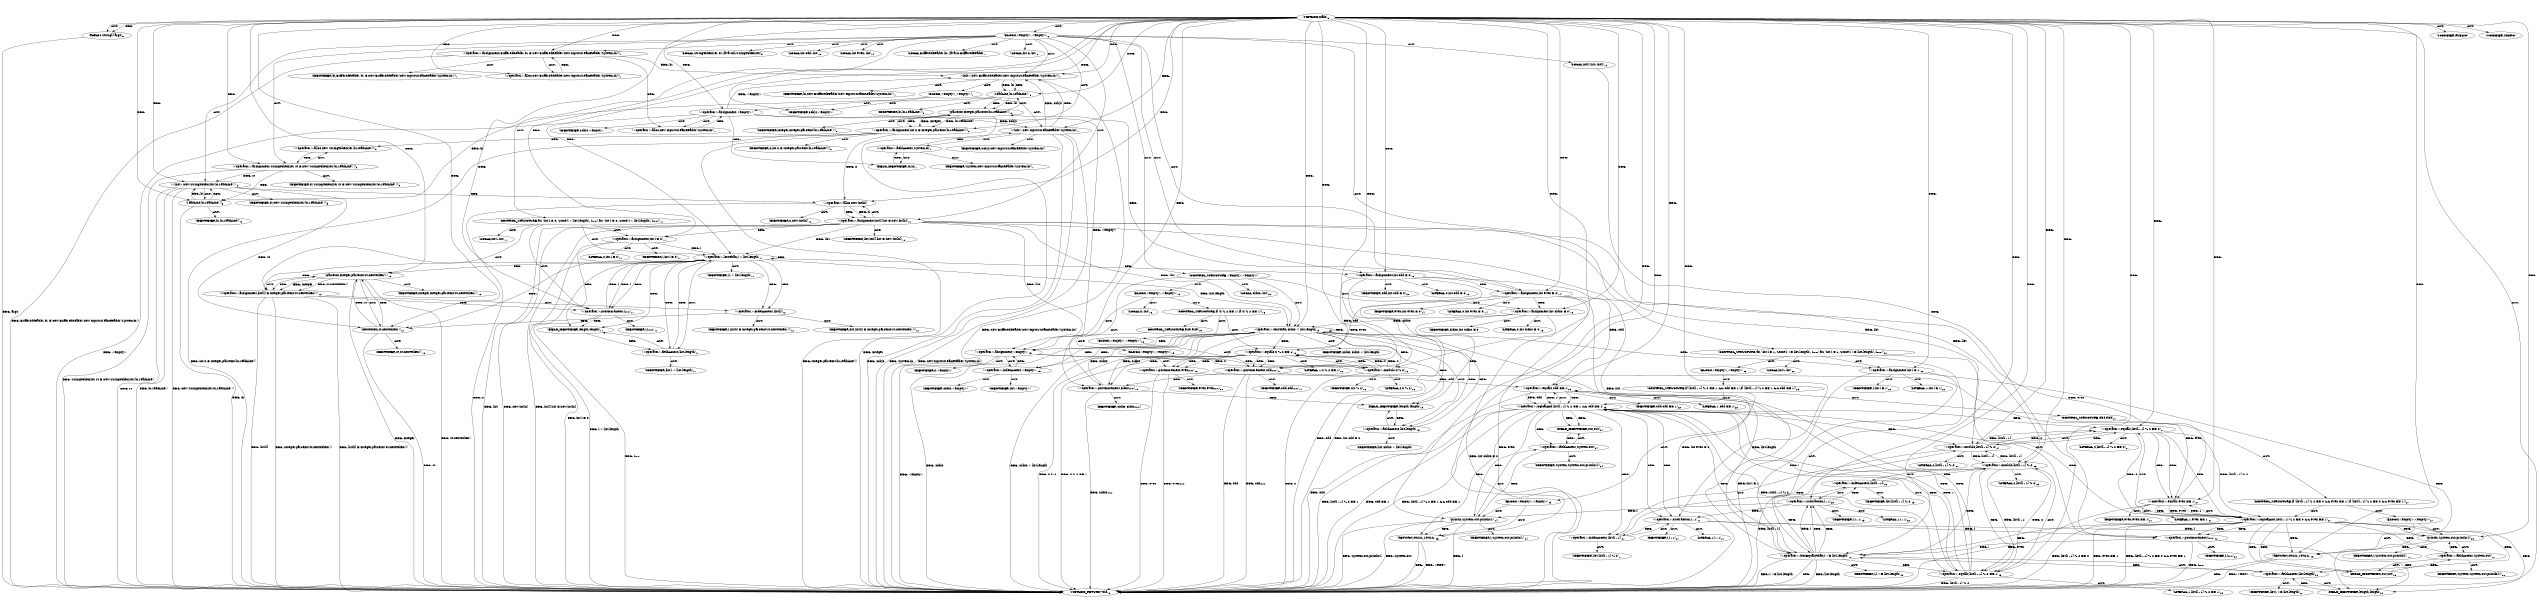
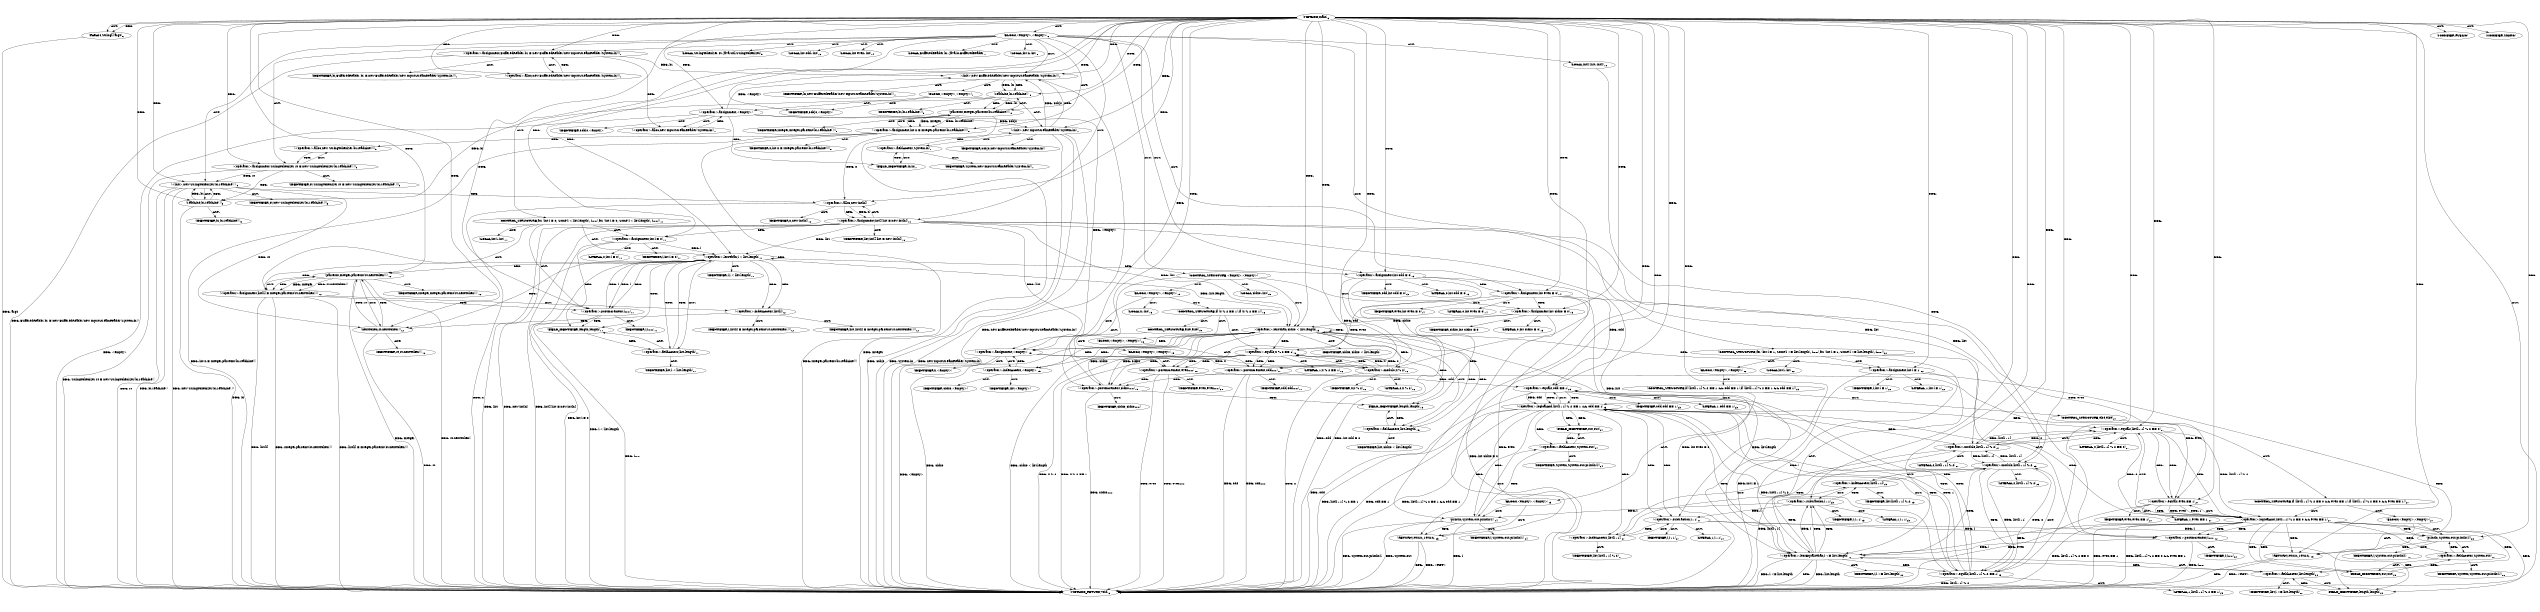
none -> (1184, 222)
(1215, 261) -> (1147, 42)
none -> (1138, 379)
